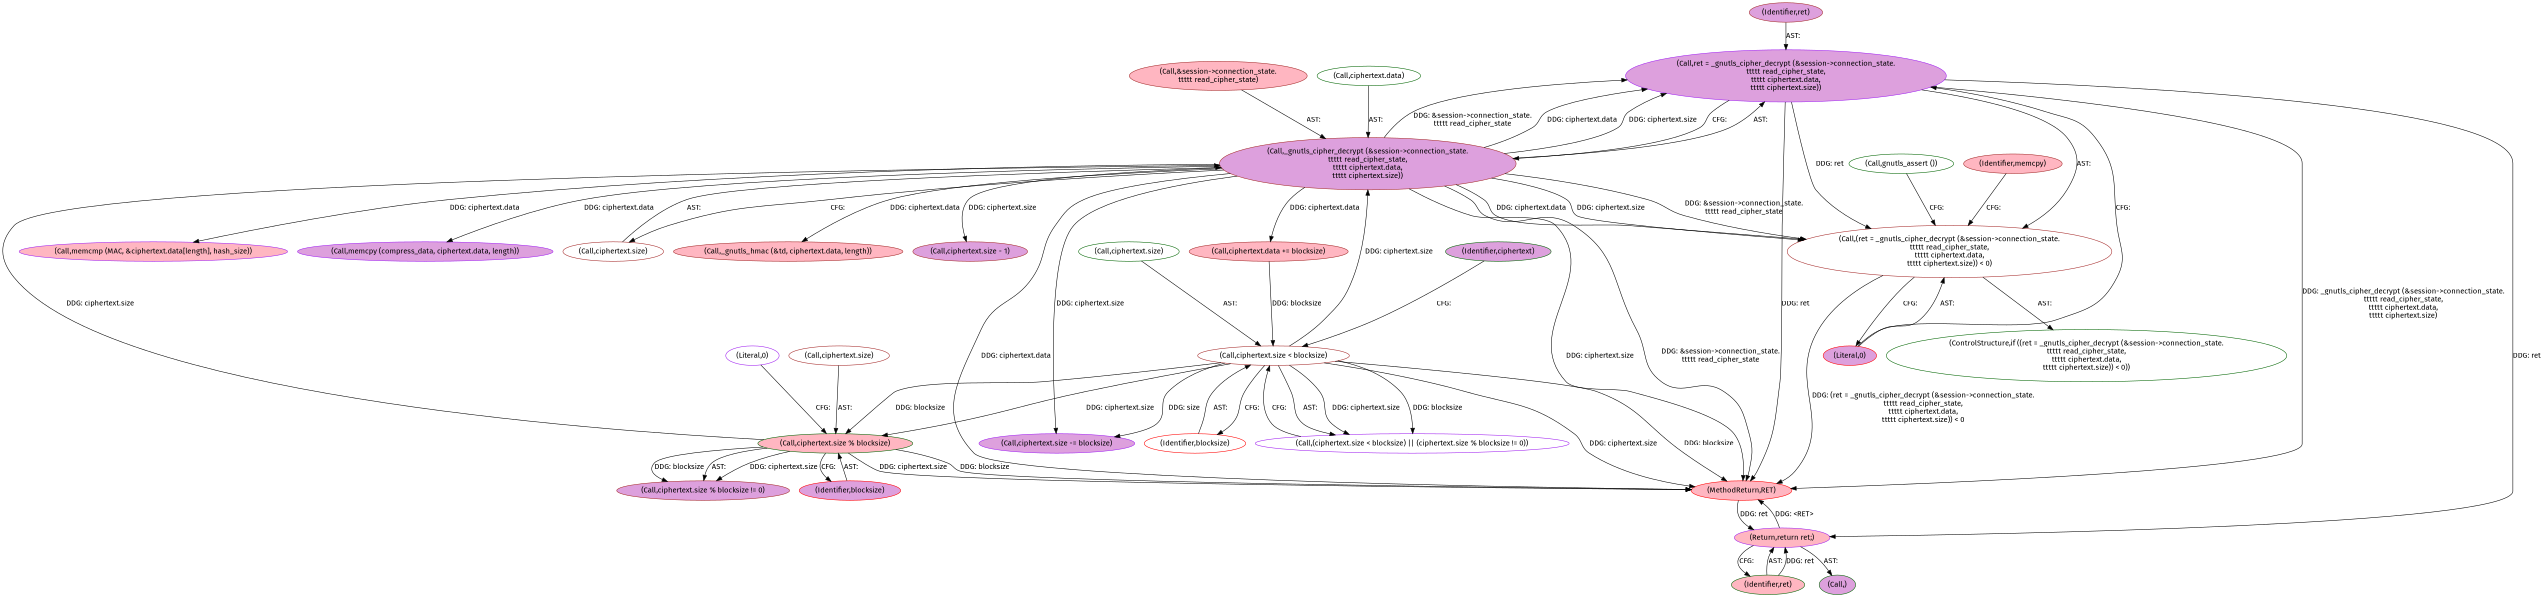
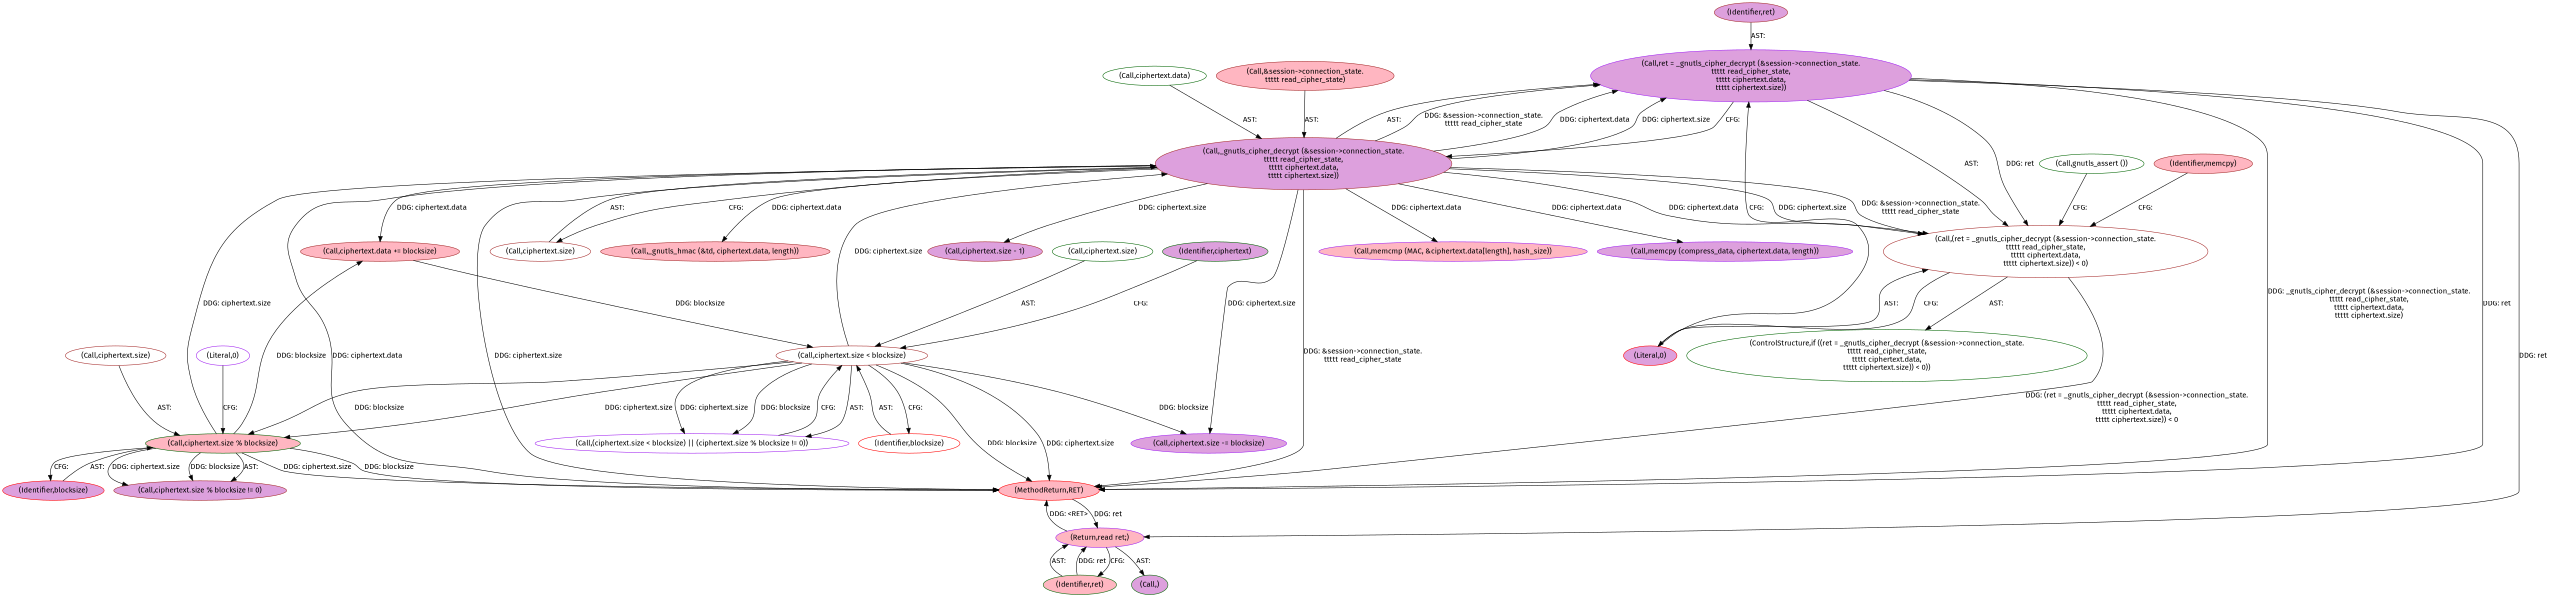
none -> (274, 334)
(1184, 408) -> (1184, 408)
(1782, 538) -> (1100, 538)
